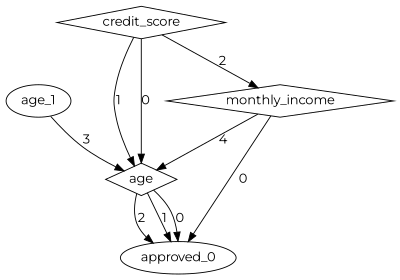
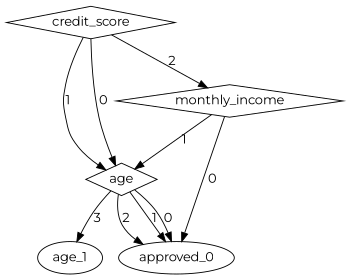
(223, 140) -> (185, 140)
(81, 145) -> (94, 211)
